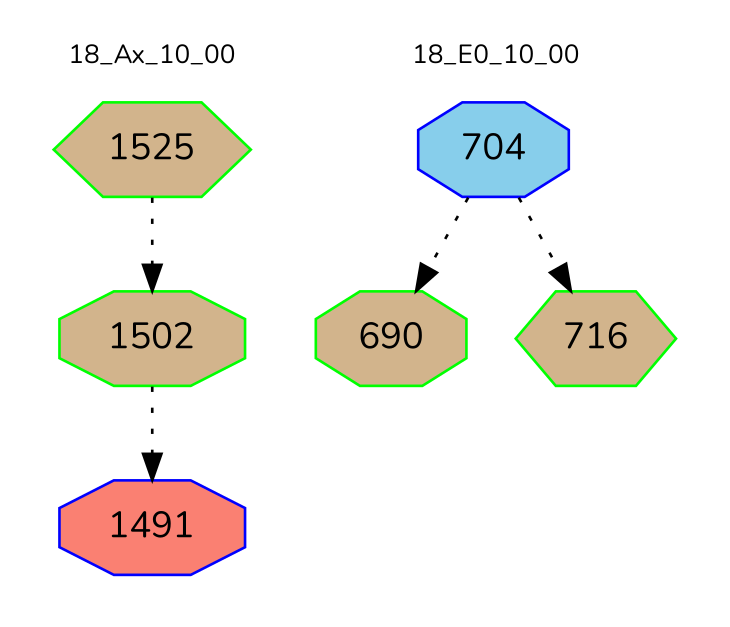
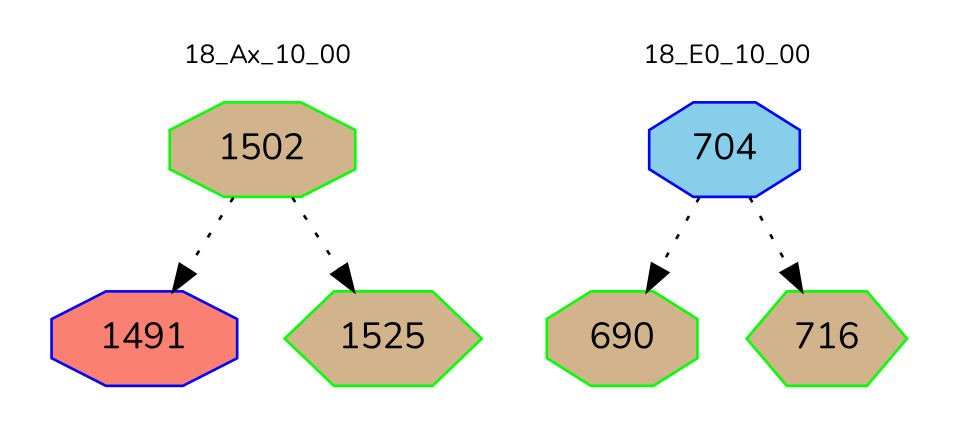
(152, 231) -> (316, 233)
